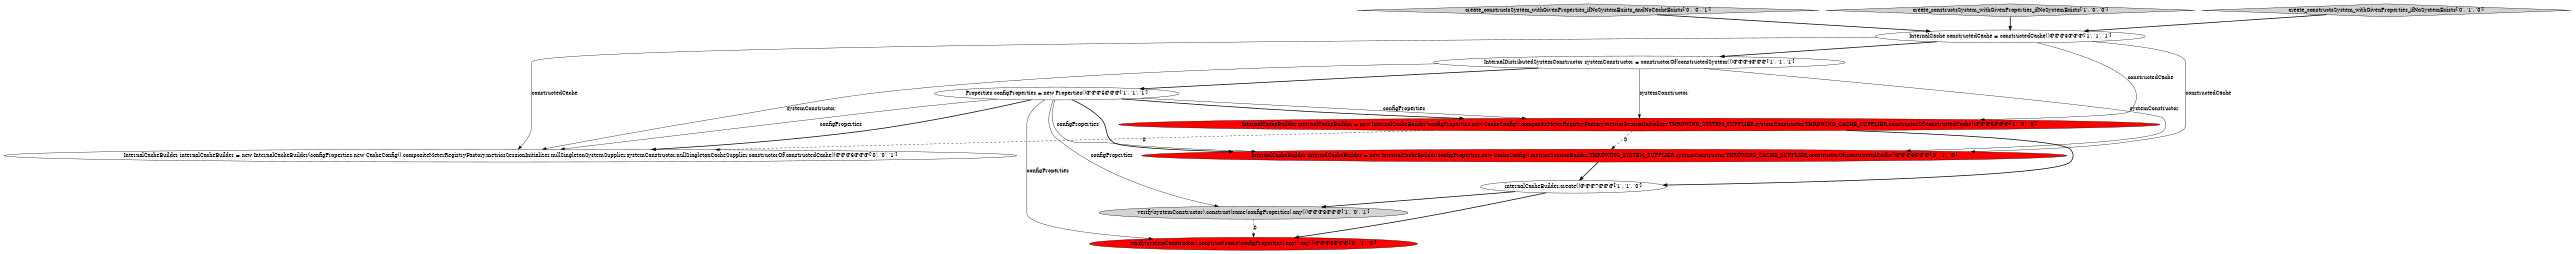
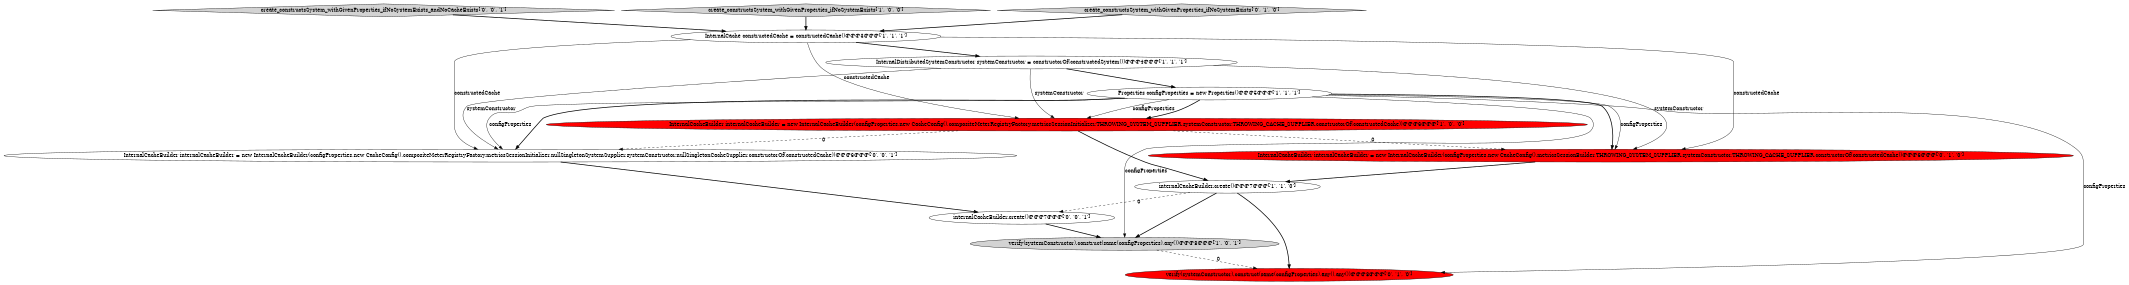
none -> (1022, 218)
